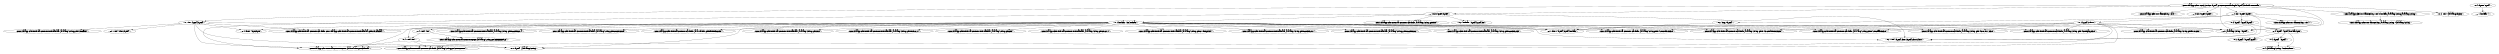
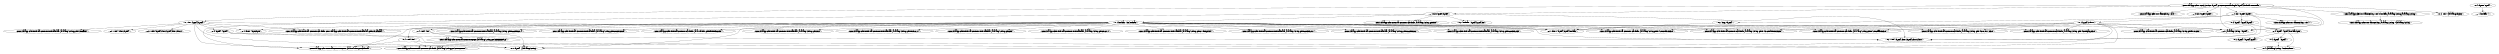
none -> (164, 31)
none -> (220, 31)
(417, 35) -> (480, 34)
